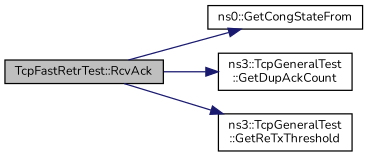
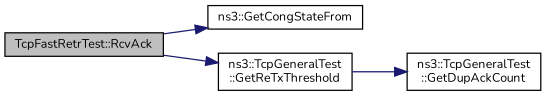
(285, 17) -> (285, 17)
(185, 72) -> (373, 72)
